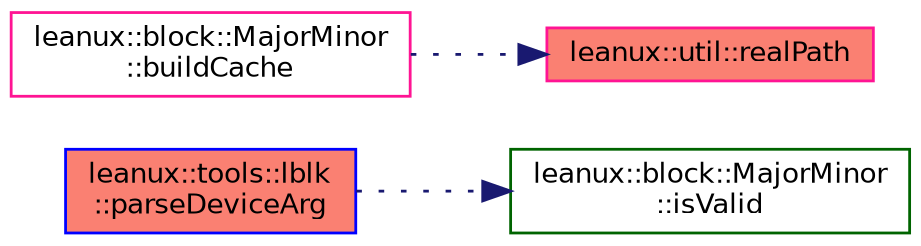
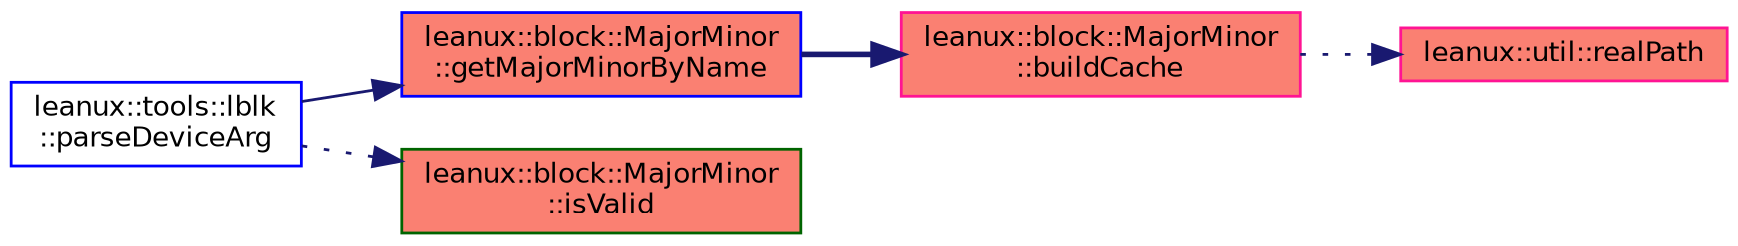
(211, 54) -> (1101, 54)
none -> (601, 54)
(211, 191) -> (156, 124)
(710, 191) -> (601, 191)
